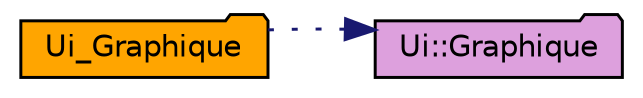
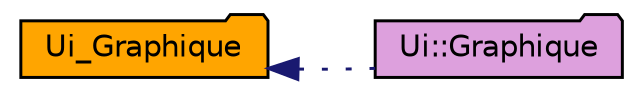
(307, 29) -> (337, 69)
